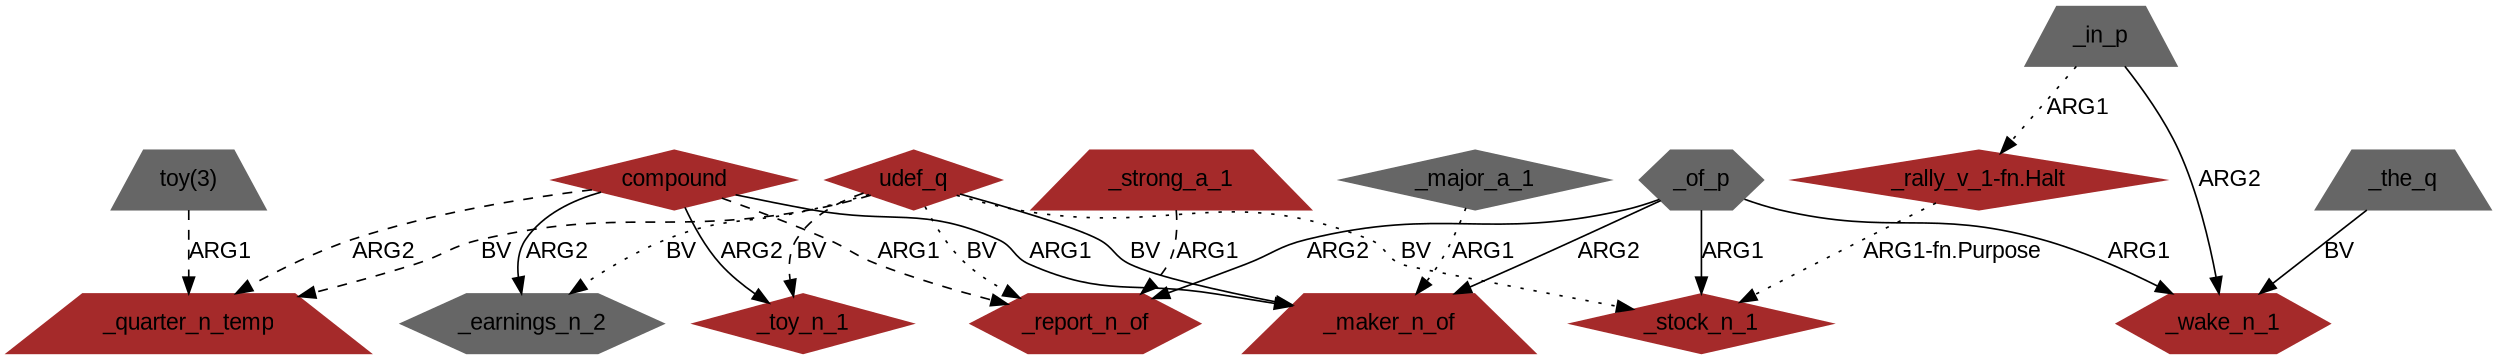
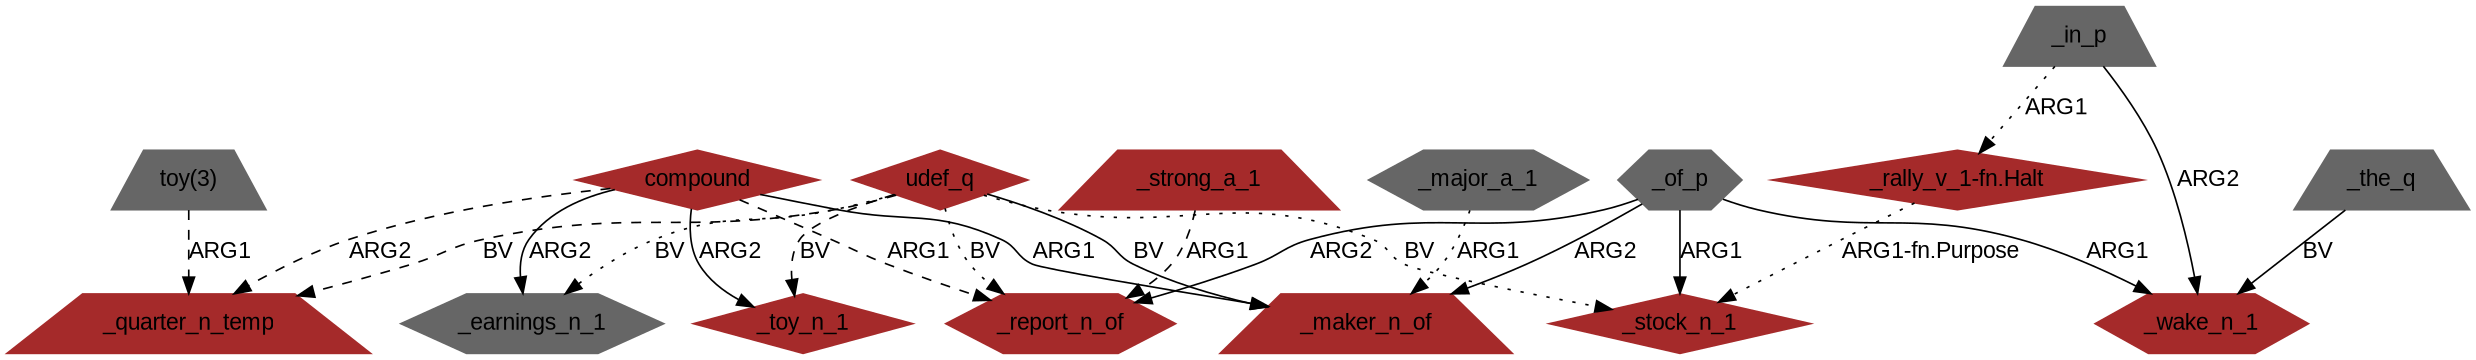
(1475, 180) -> (1478, 180)
(532, 324) -> (532, 324)
